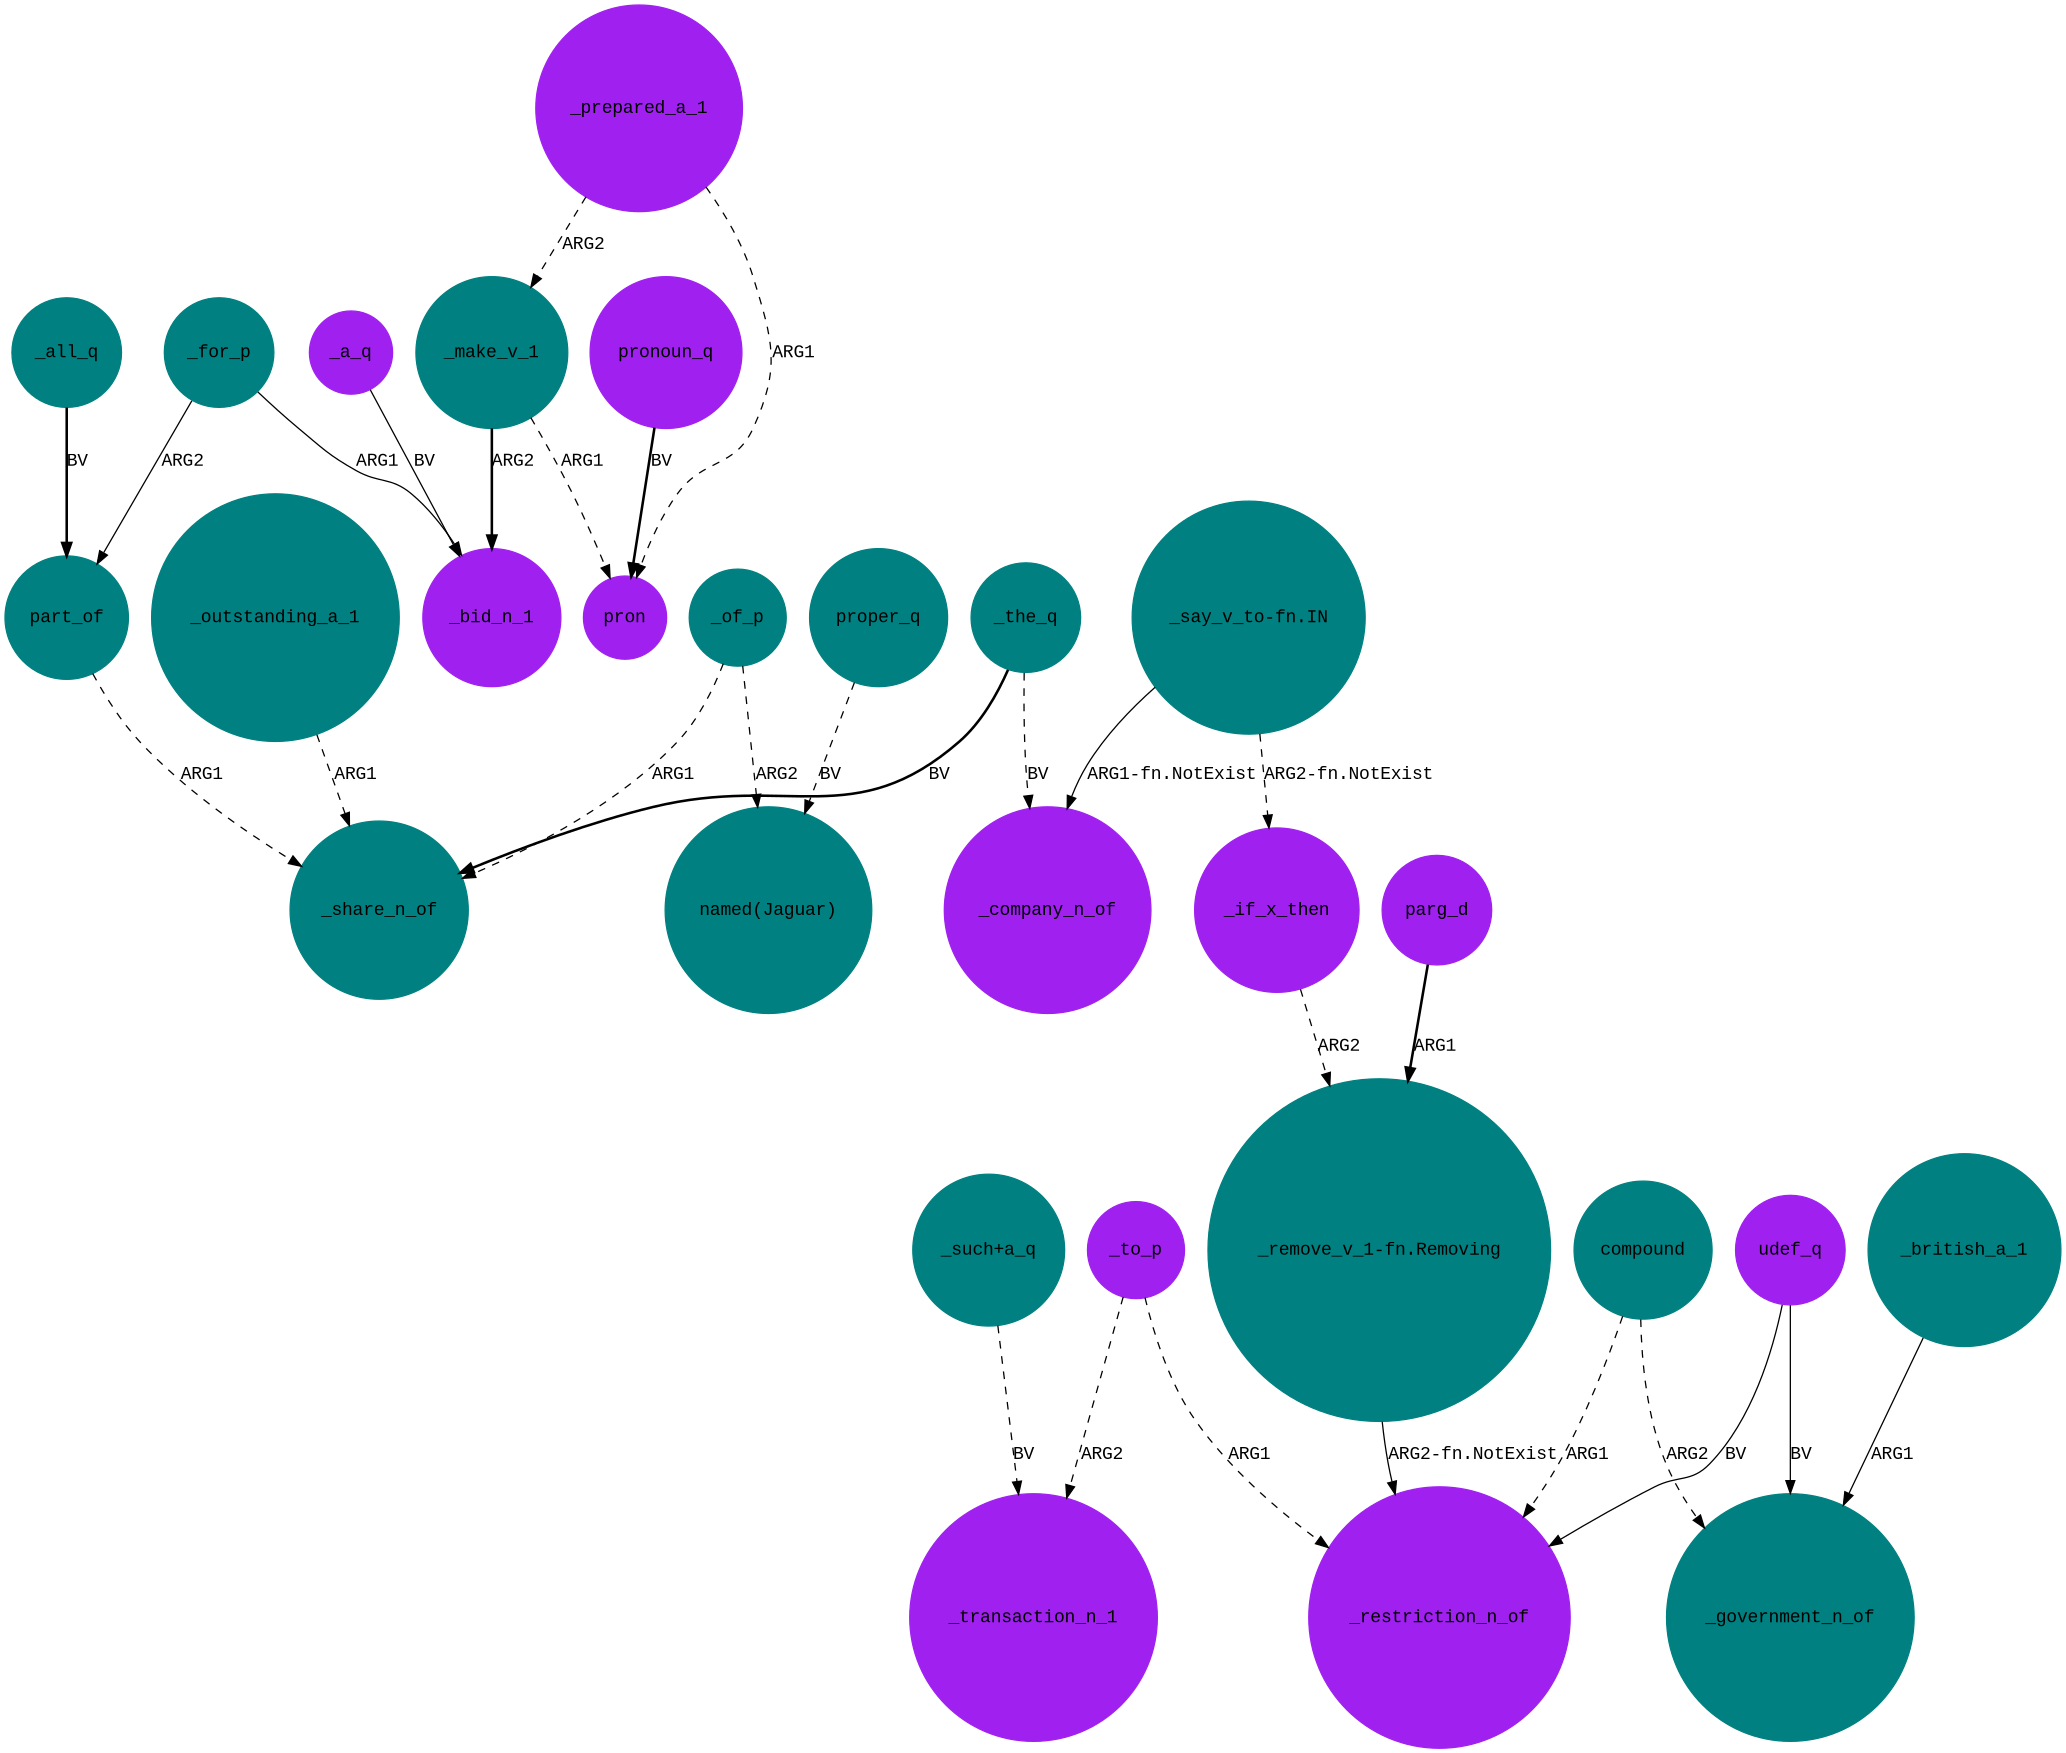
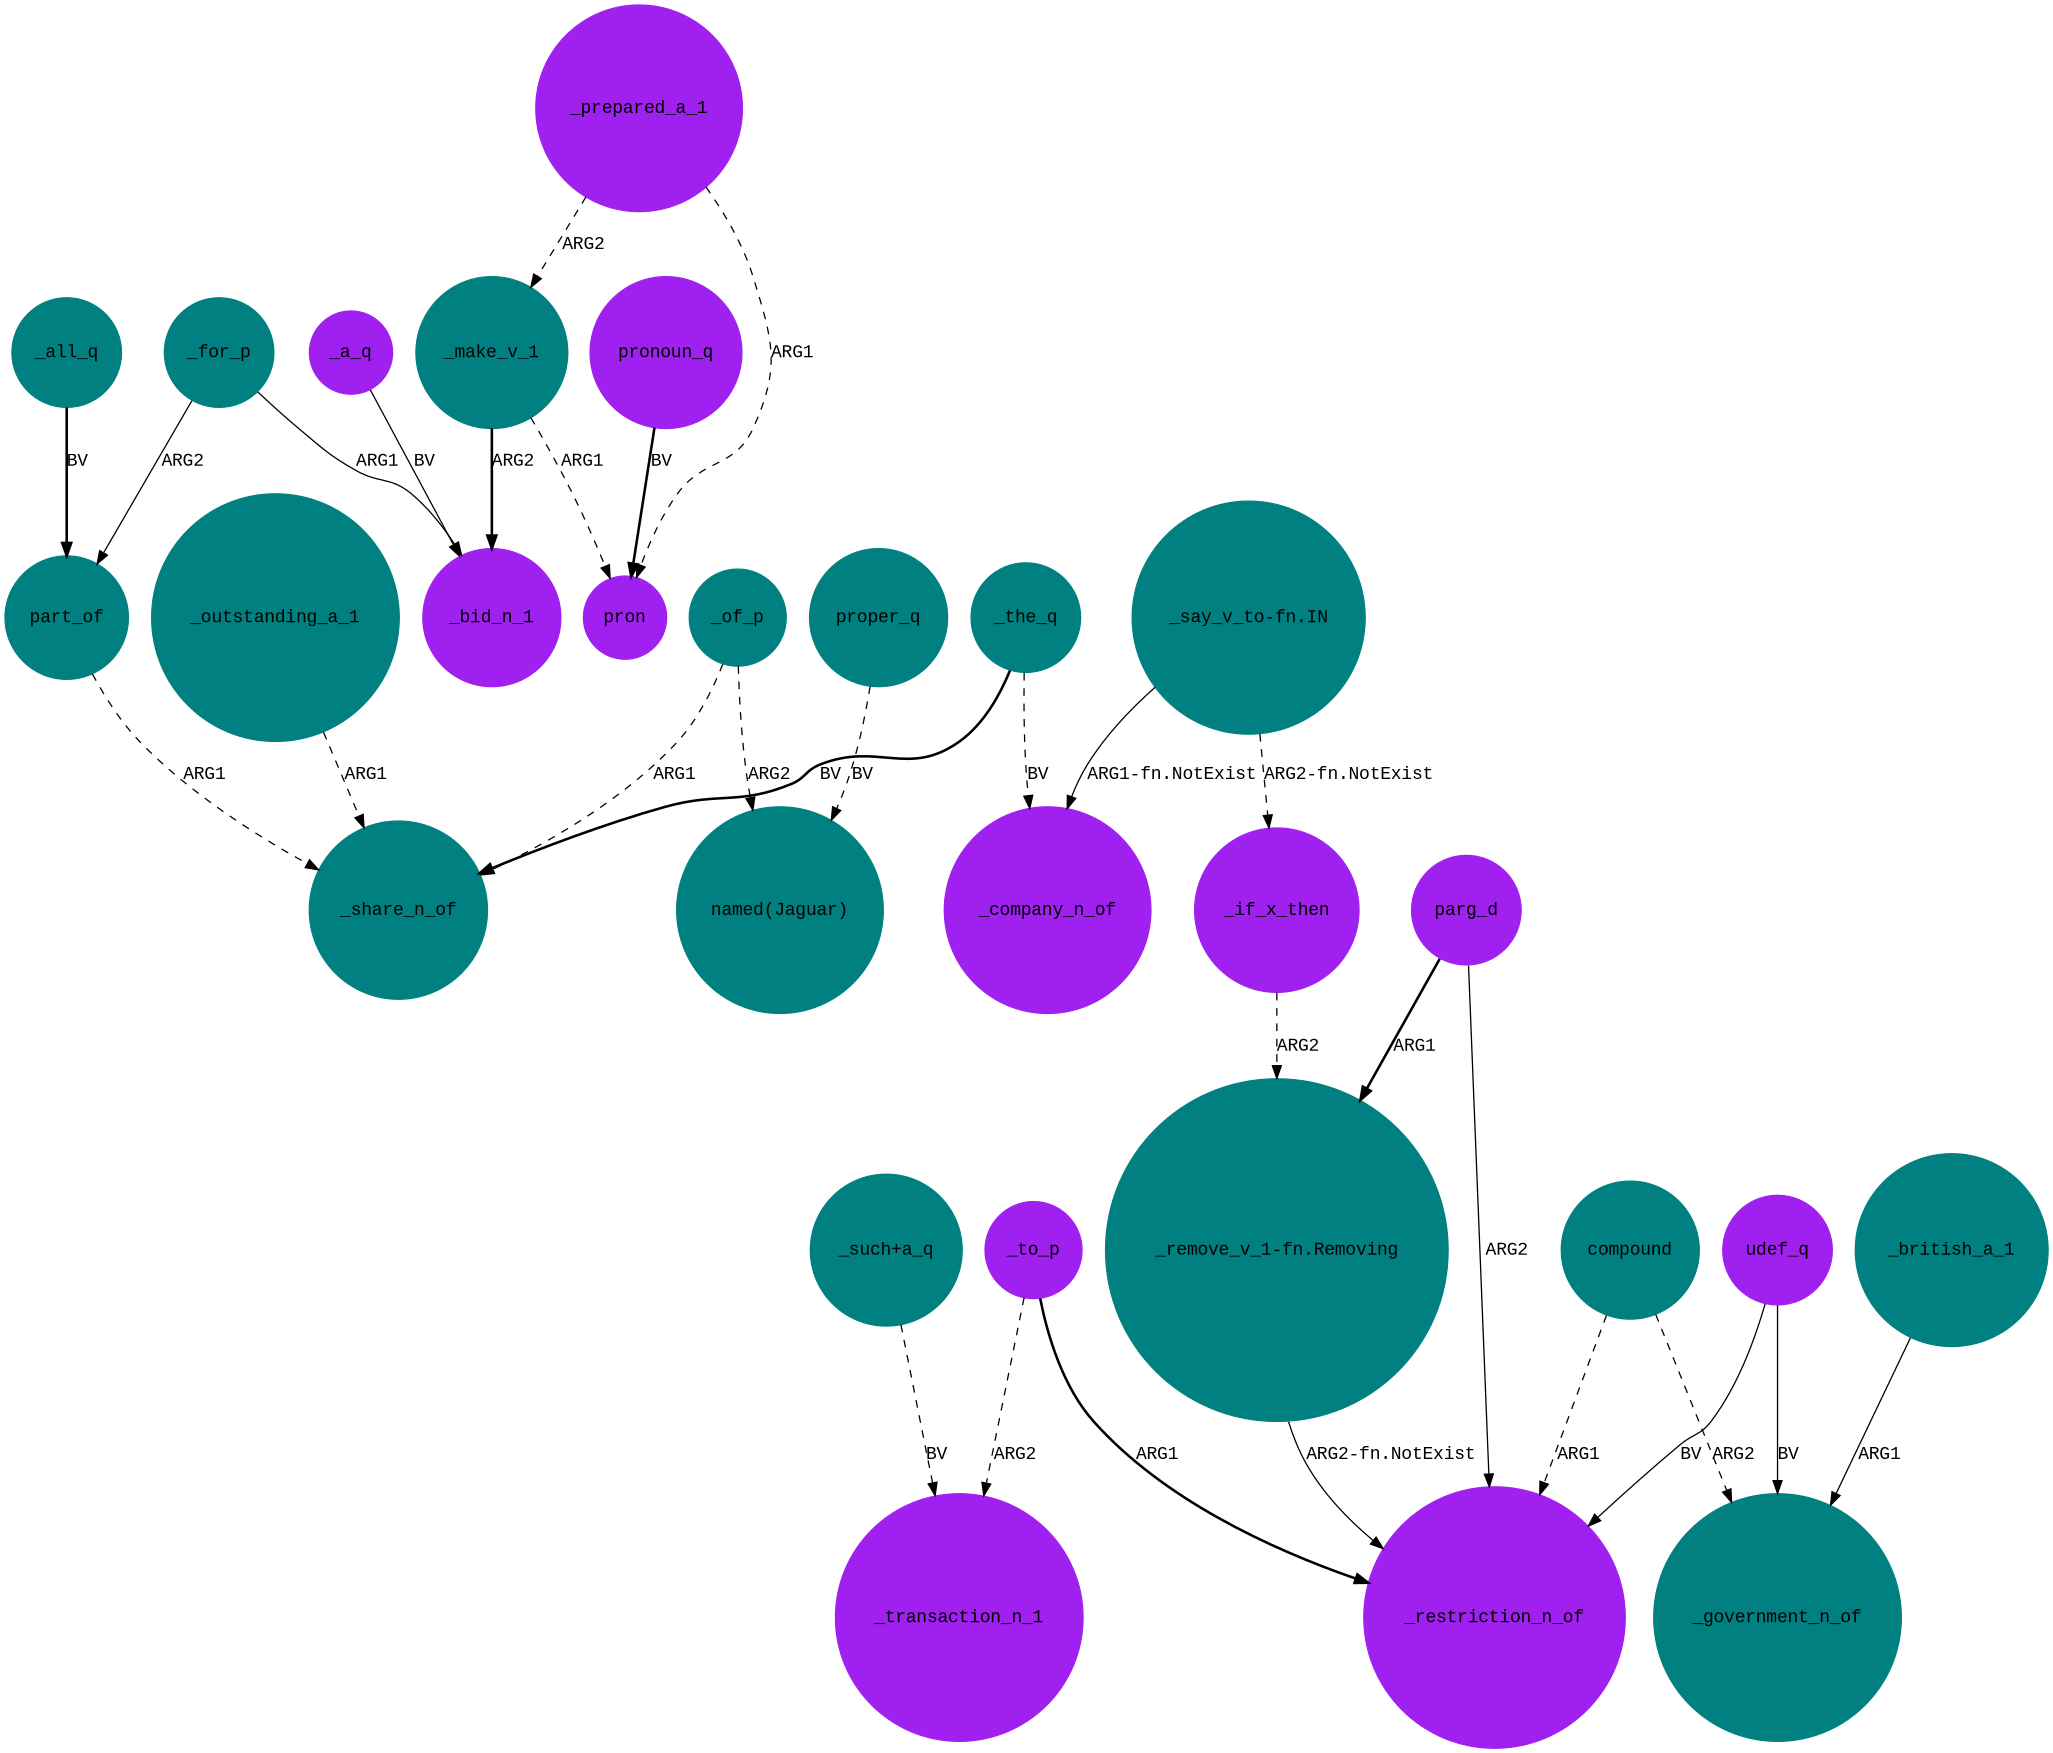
none -> (1479, 1220)
(1207, 1436) -> (1158, 1479)
